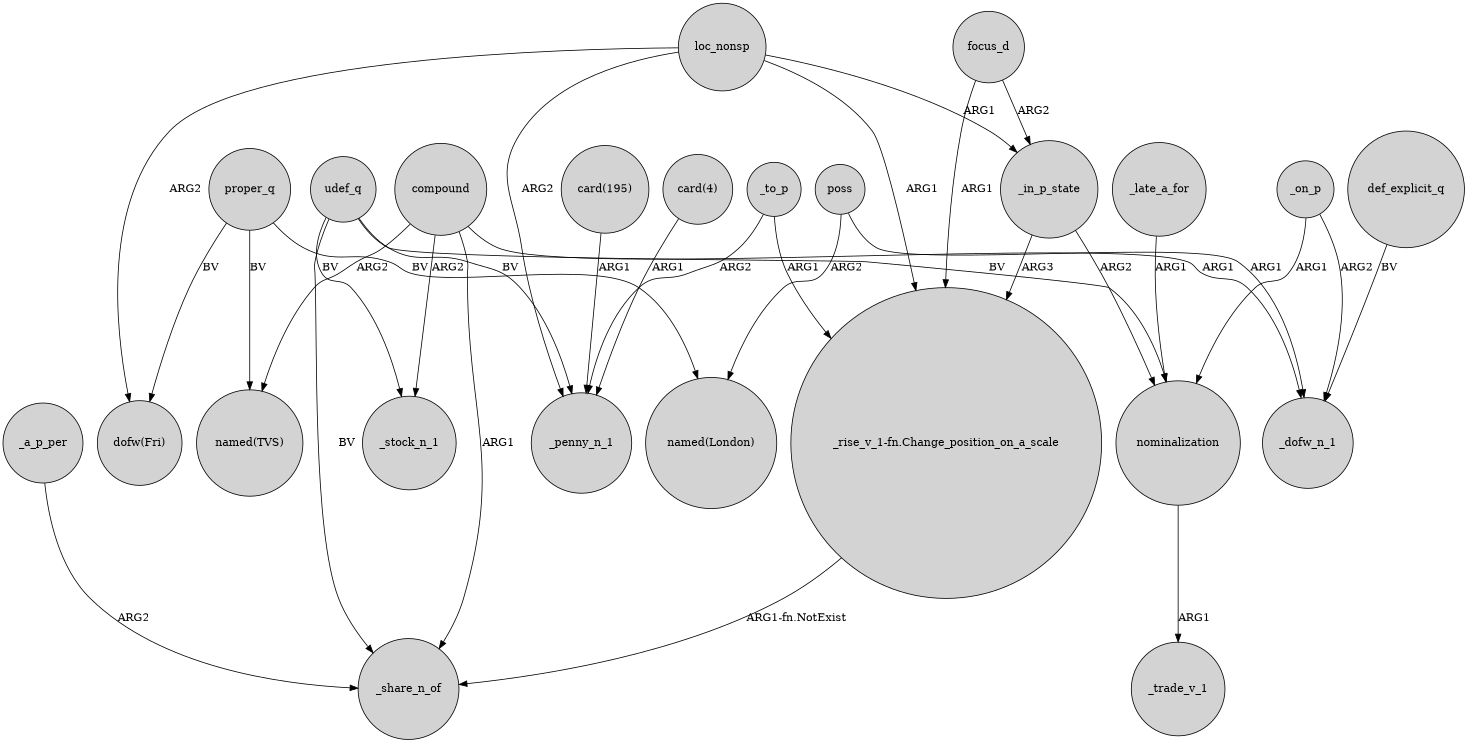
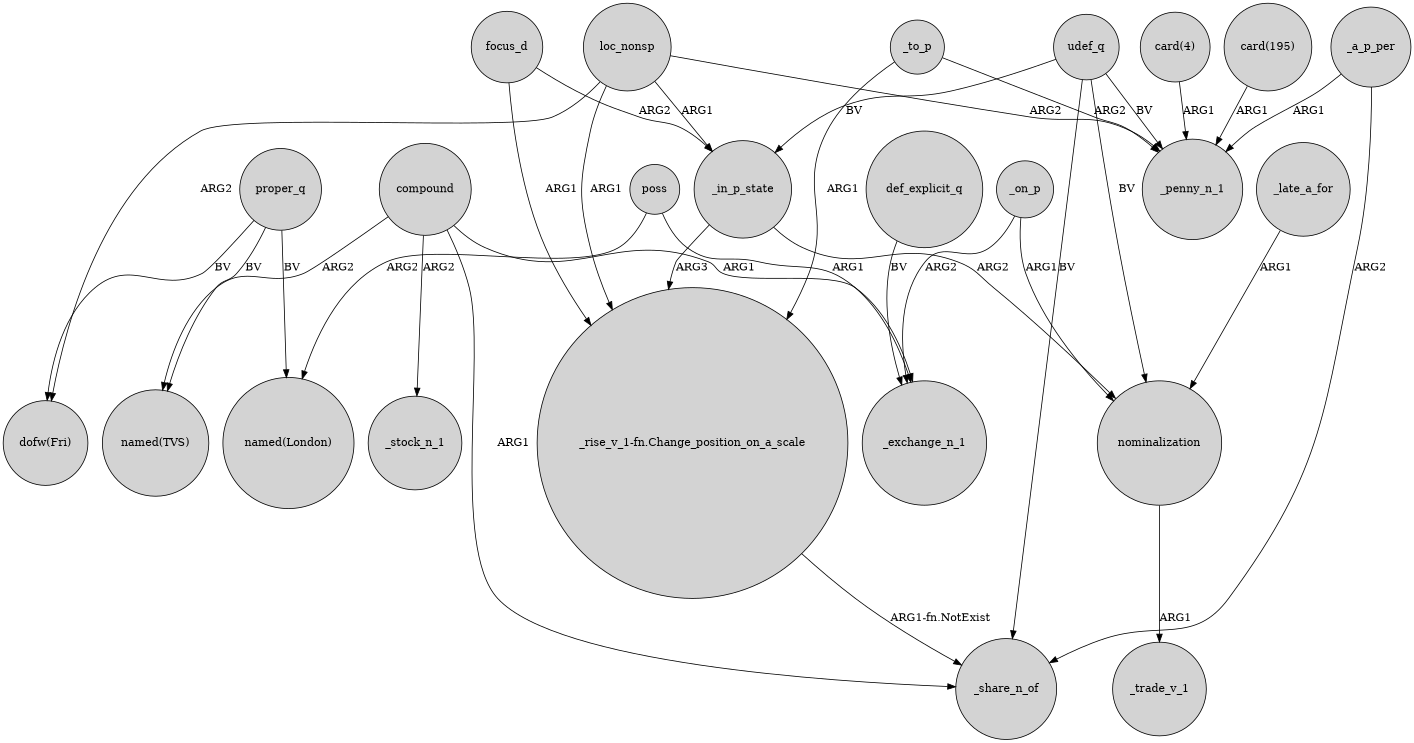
none -> (1286, 110)
(358, 296) -> (929, 95)
(1308, 443) -> (924, 443)
